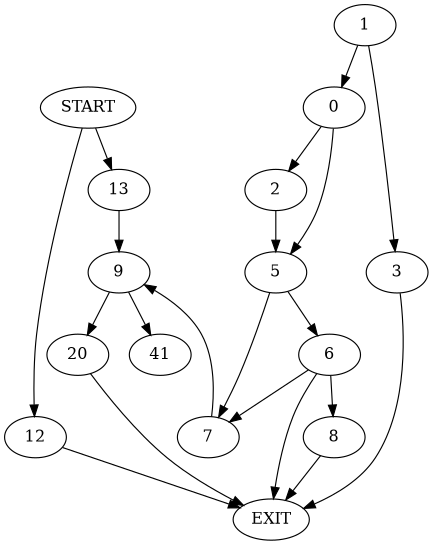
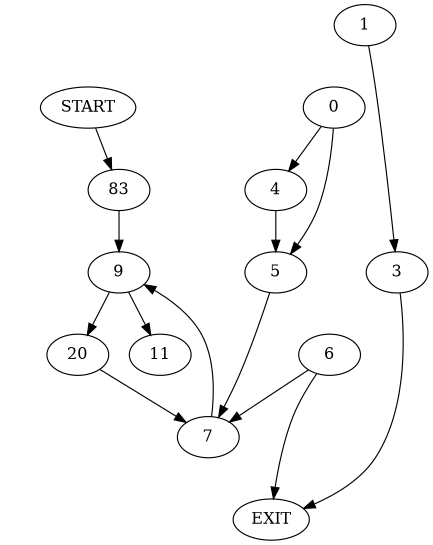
(352, 61) -> none
(119, 190) -> (119, 190)
(276, 190) -> (276, 190)
(299, 309) -> none
(160, 355) -> (160, 355)
(35, 437) -> none
(334, 437) -> none
(154, 446) -> (138, 393)
